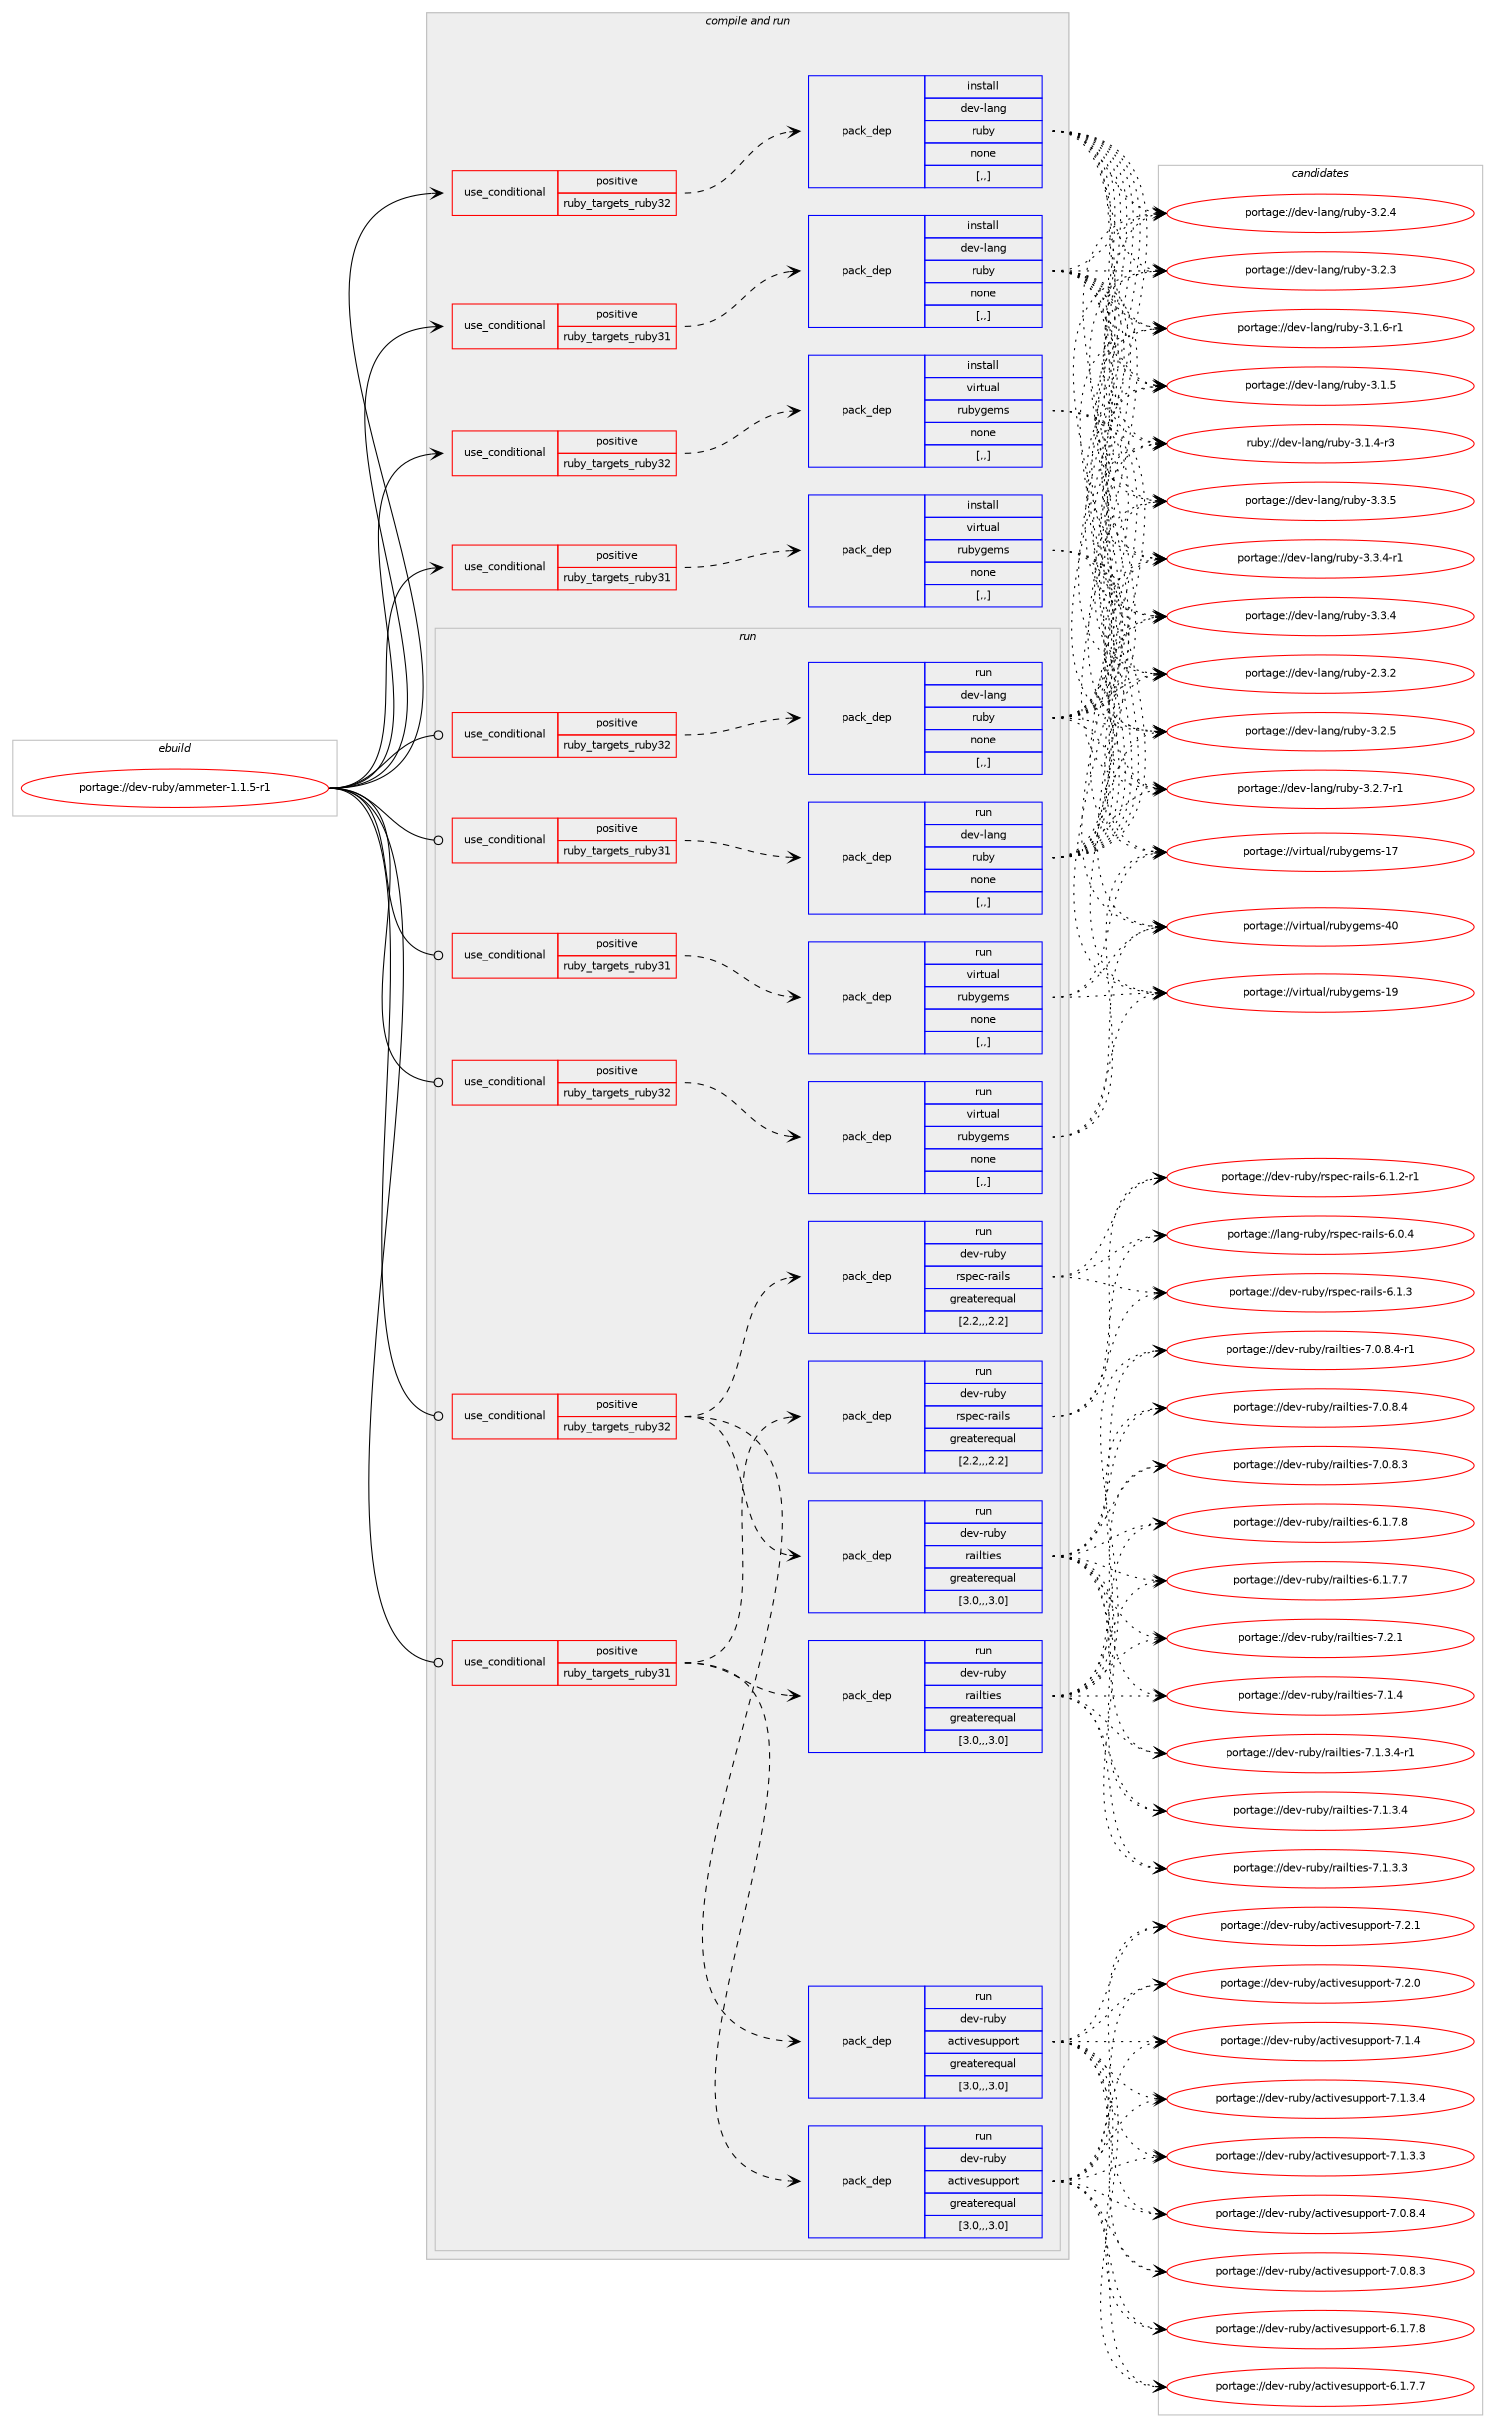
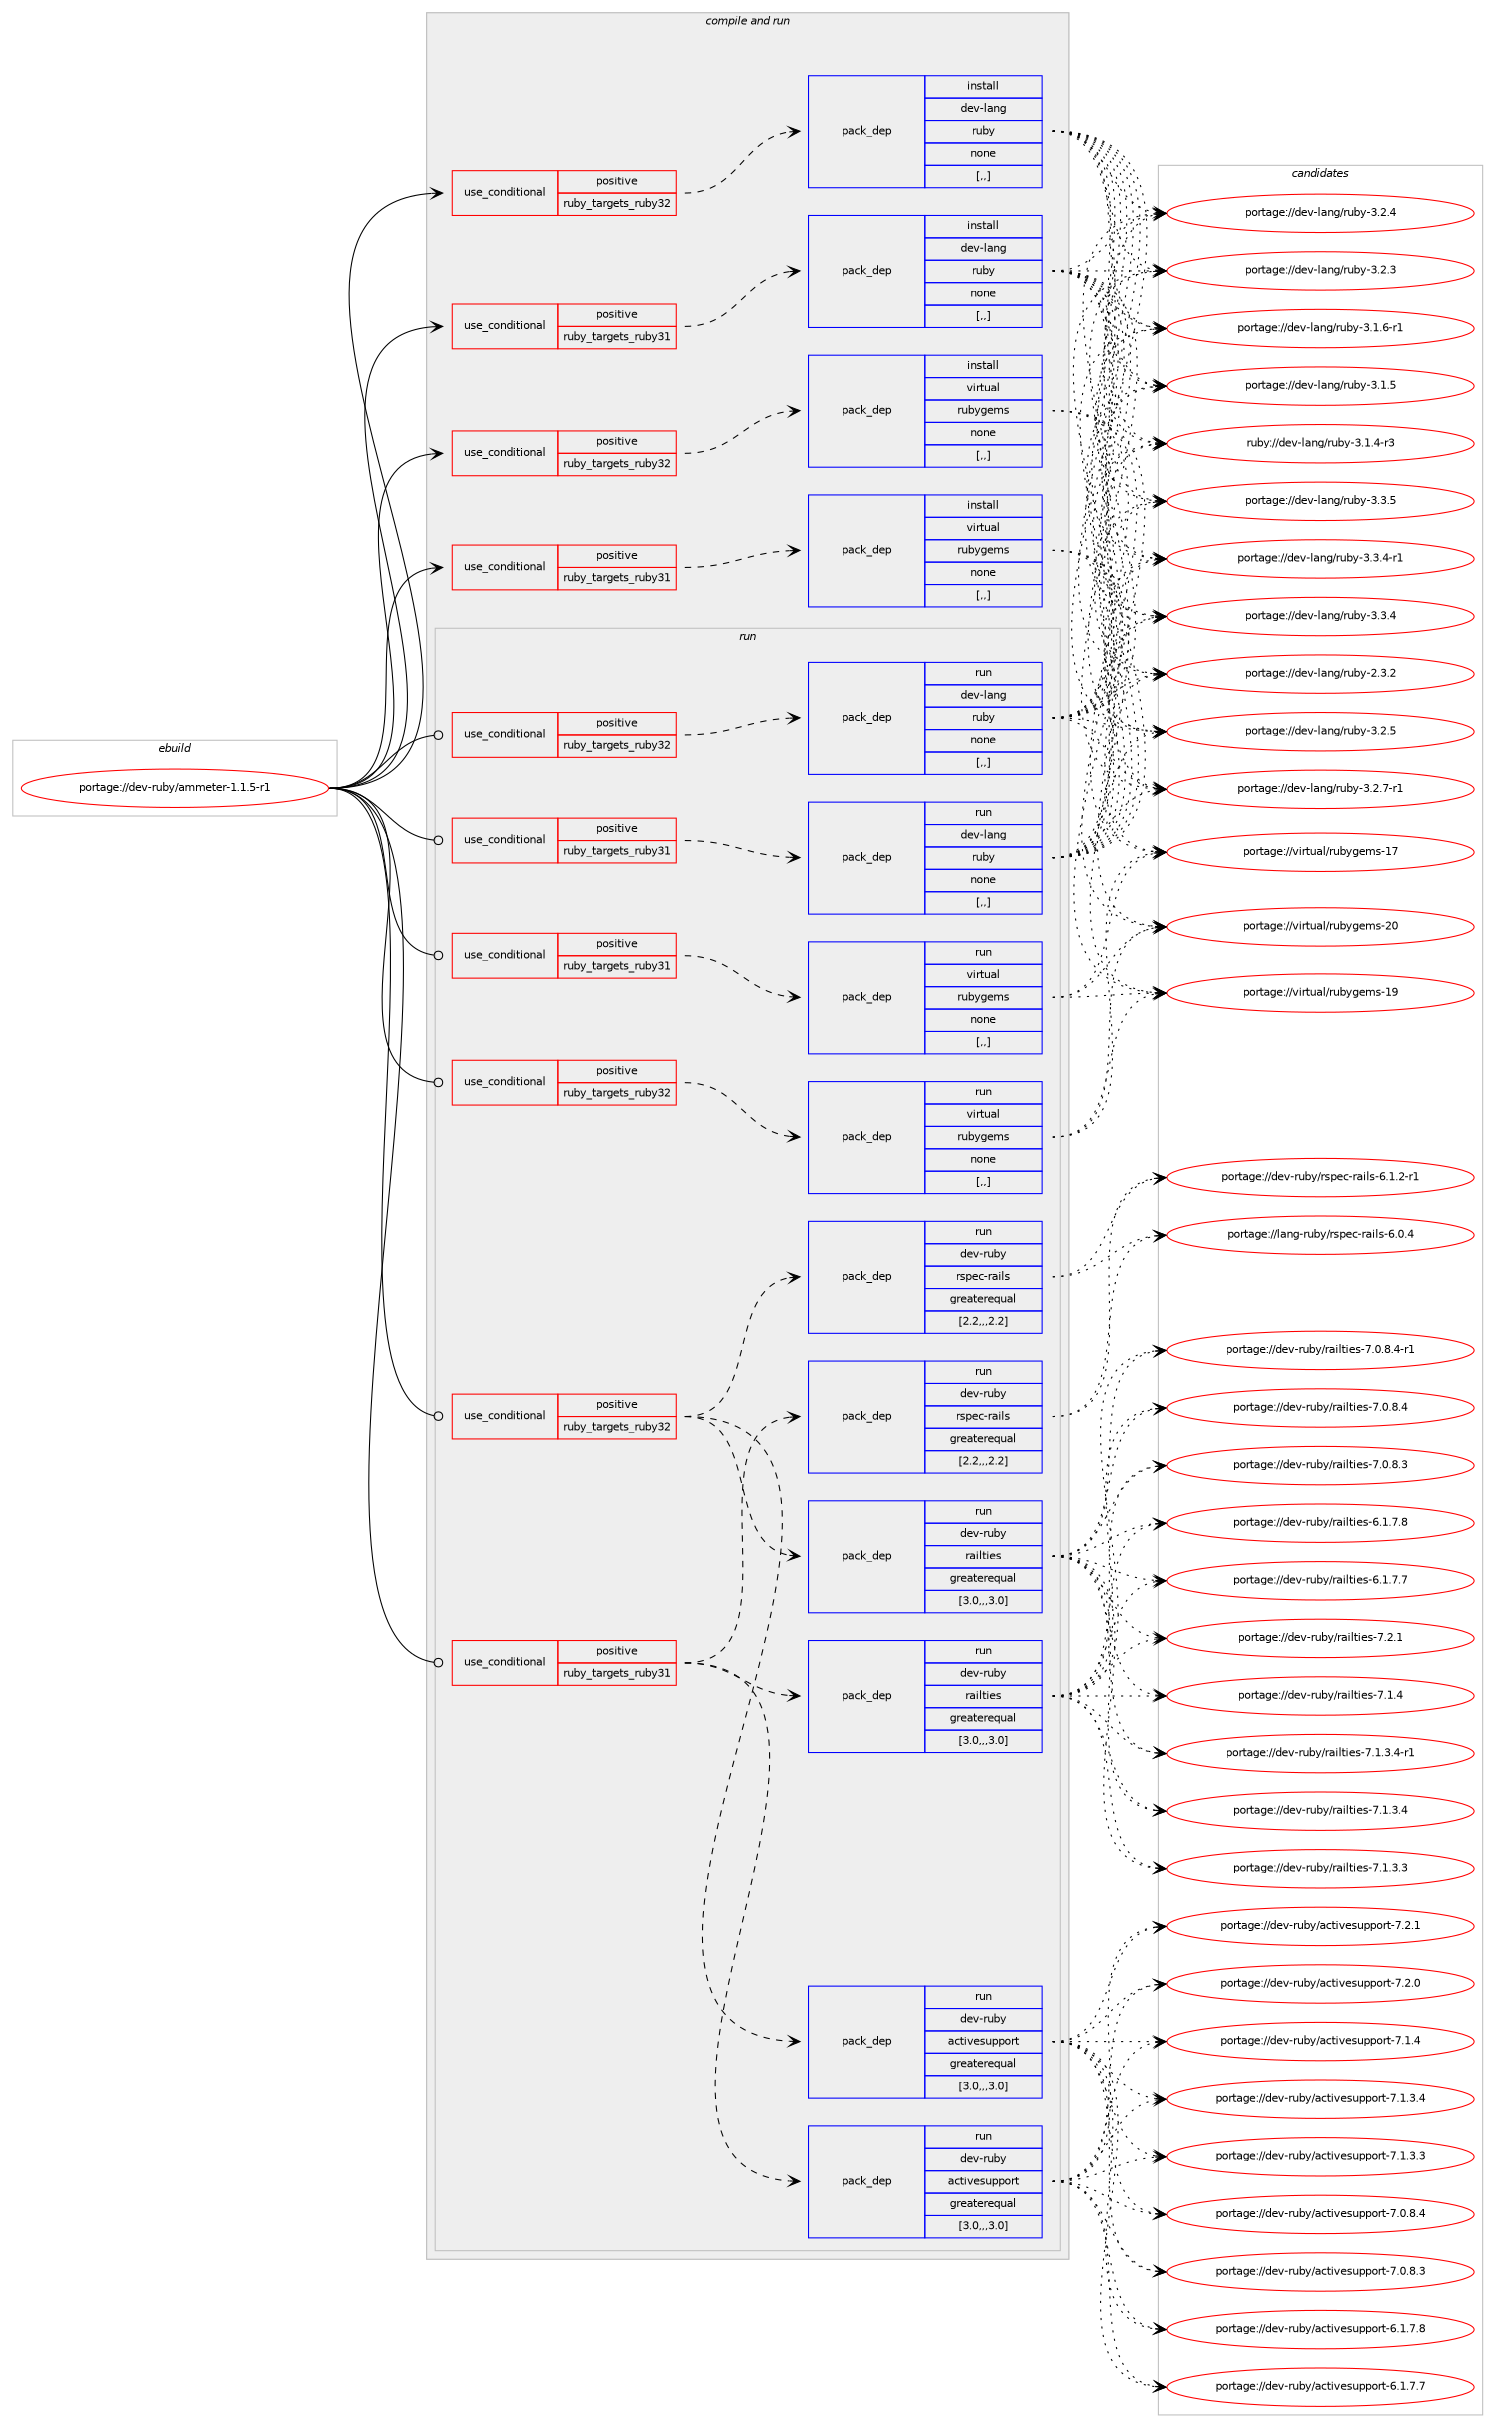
(1321, 927) -> (1321, 927)
(1321, 1293) -> none
